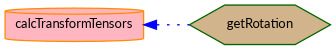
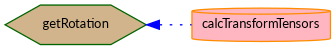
(173, 25) -> (176, 25)
